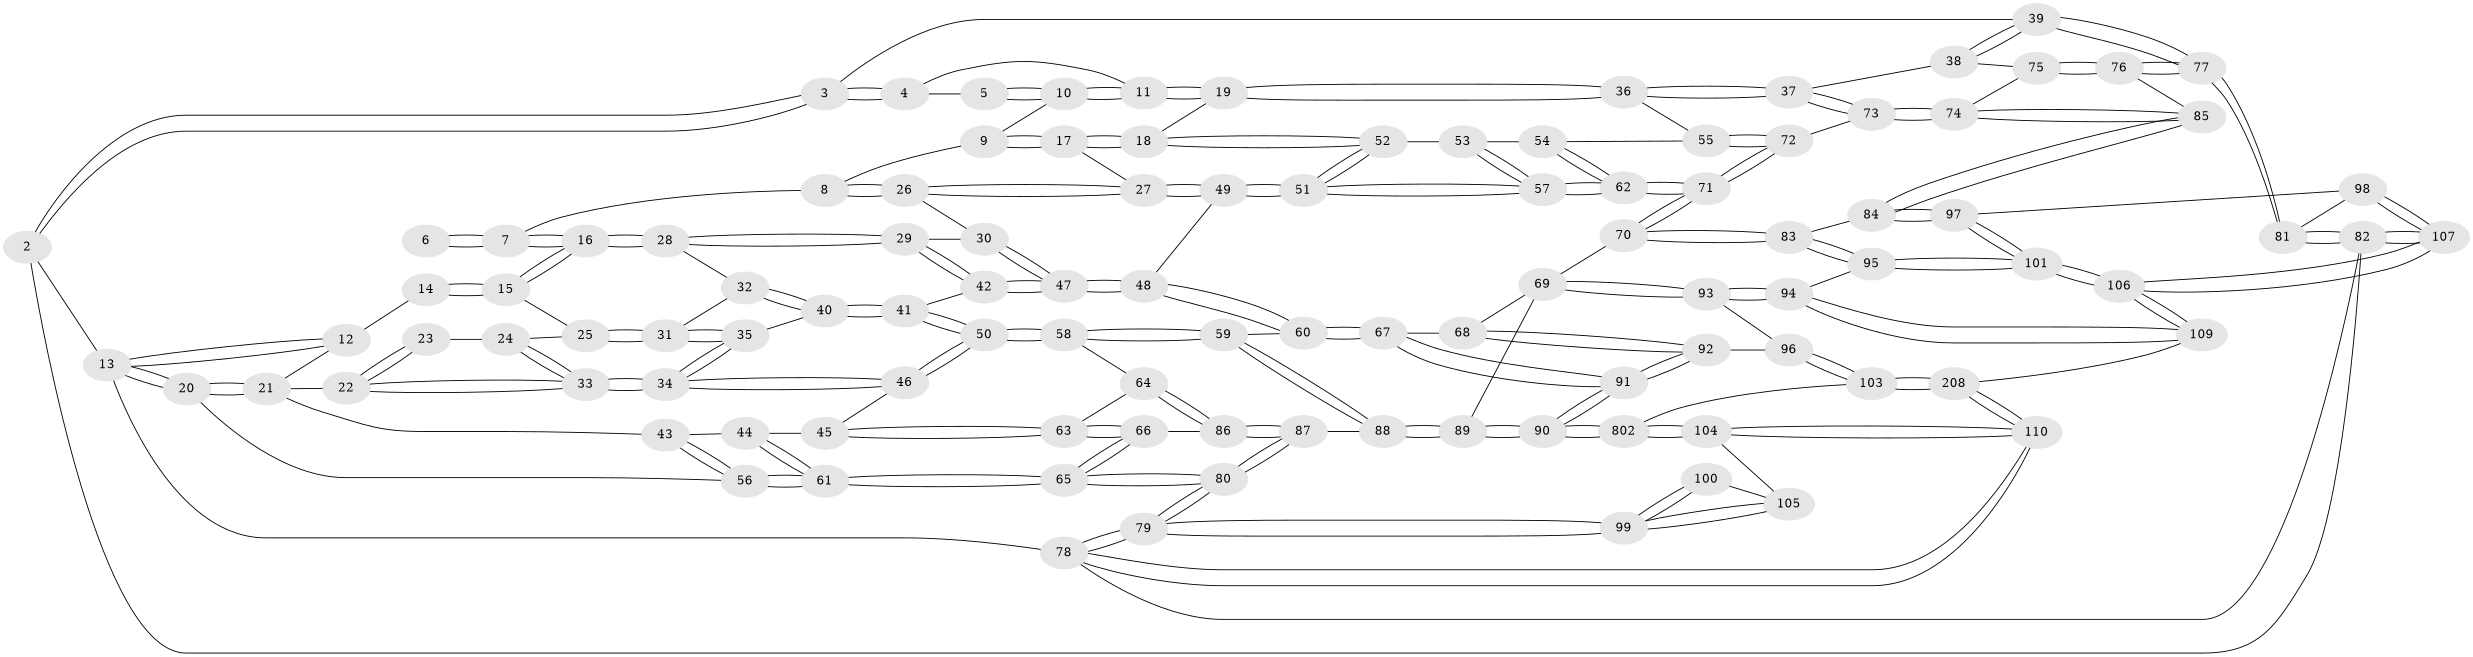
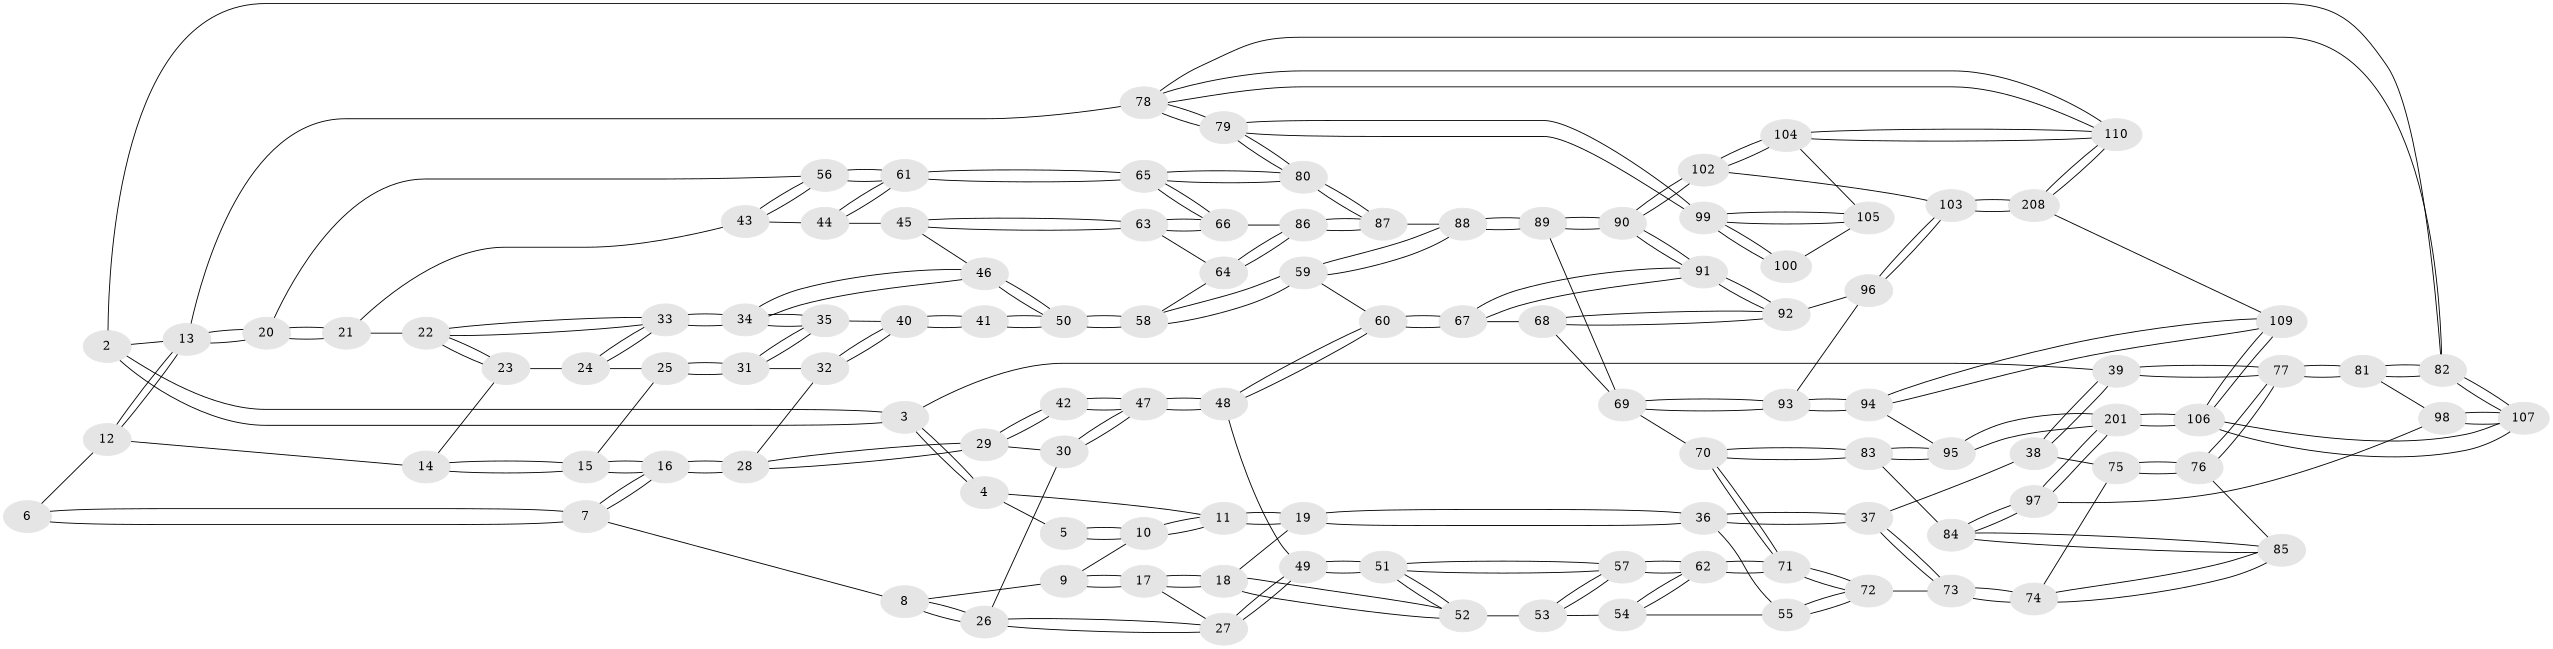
(2037, 264) -> (2117, 420)
(945, 299) -> none
(307, 365) -> (67, 478)
none -> (466, 418)
(1624, 432) -> (1704, 170)
